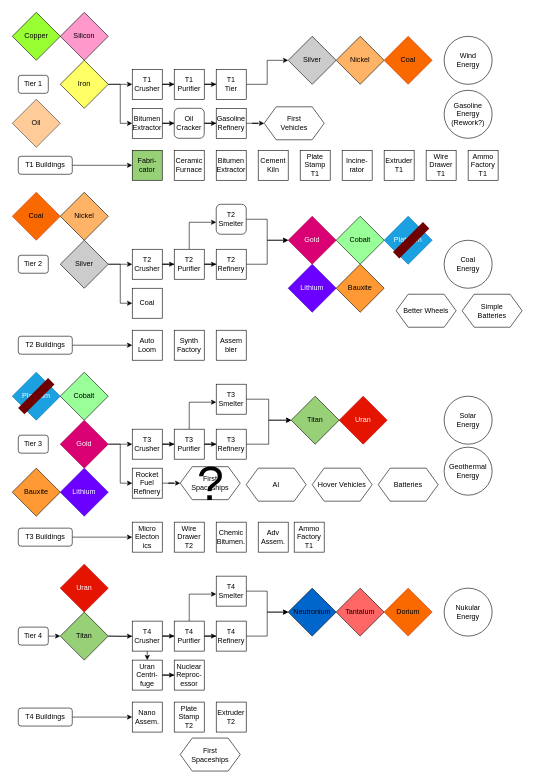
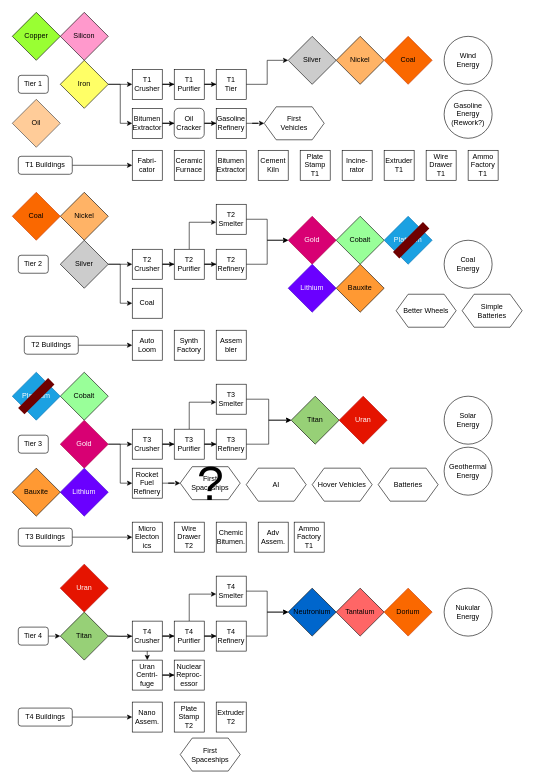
(147, 165) -> (147, 165)
(231, 219) -> (231, 219)
(45, 345) -> (51, 345)
